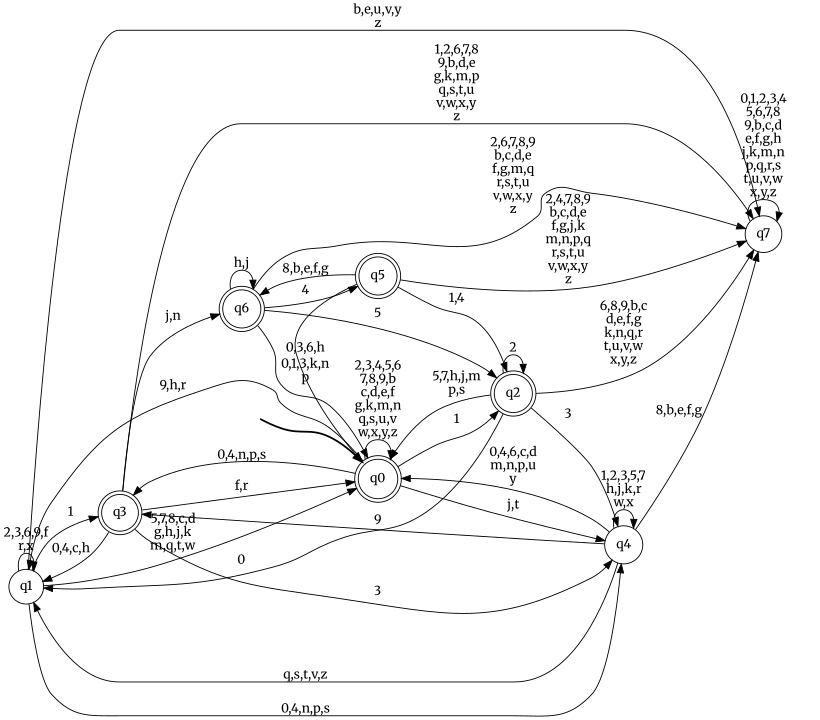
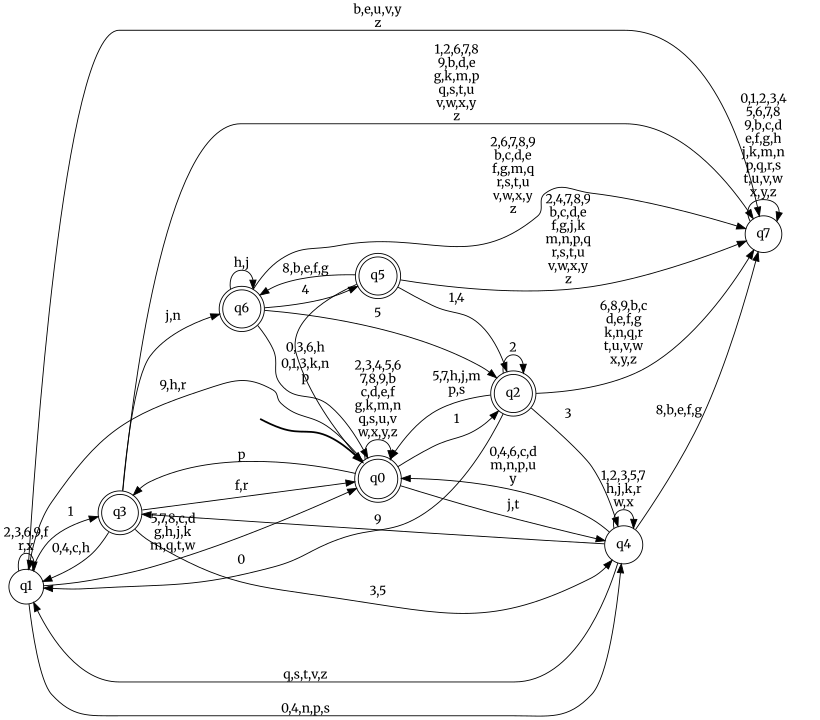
(242, 455) -> (242, 455)
(378, 592) -> (378, 592)
